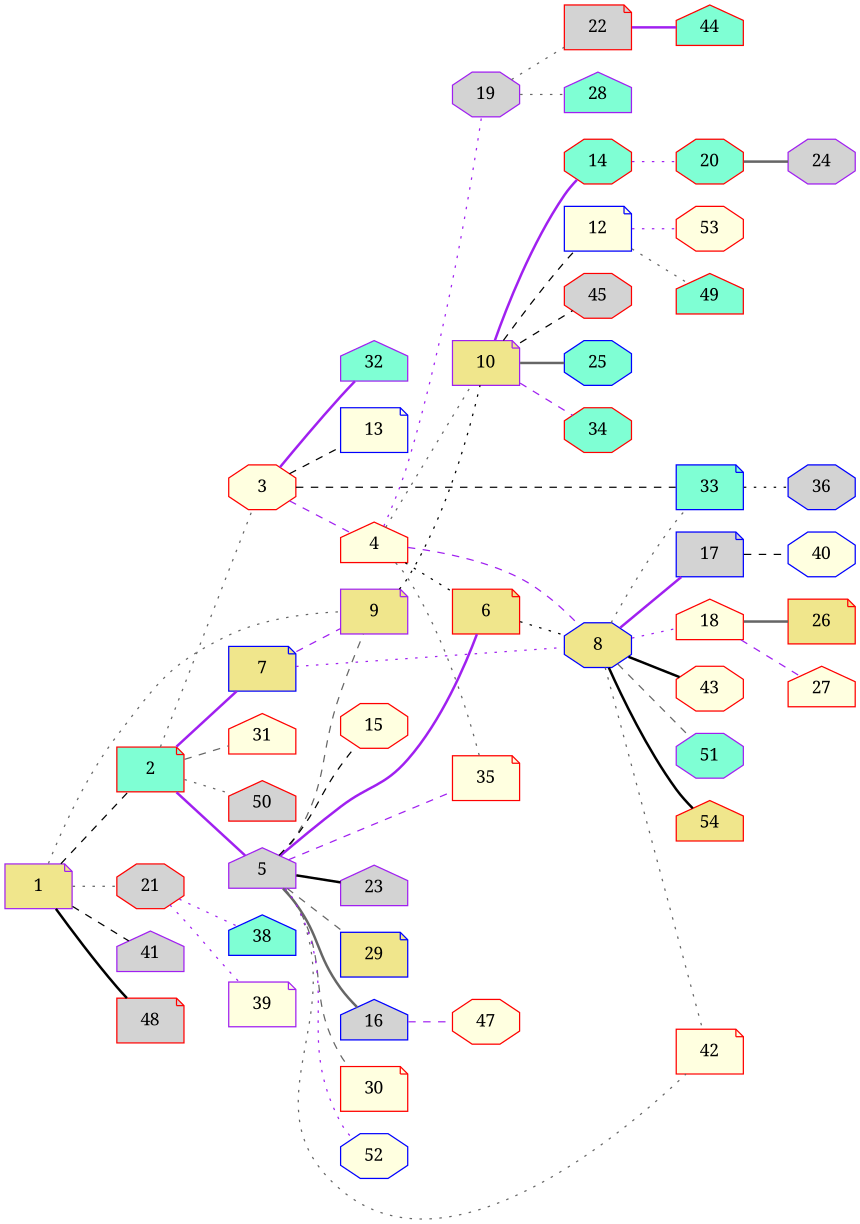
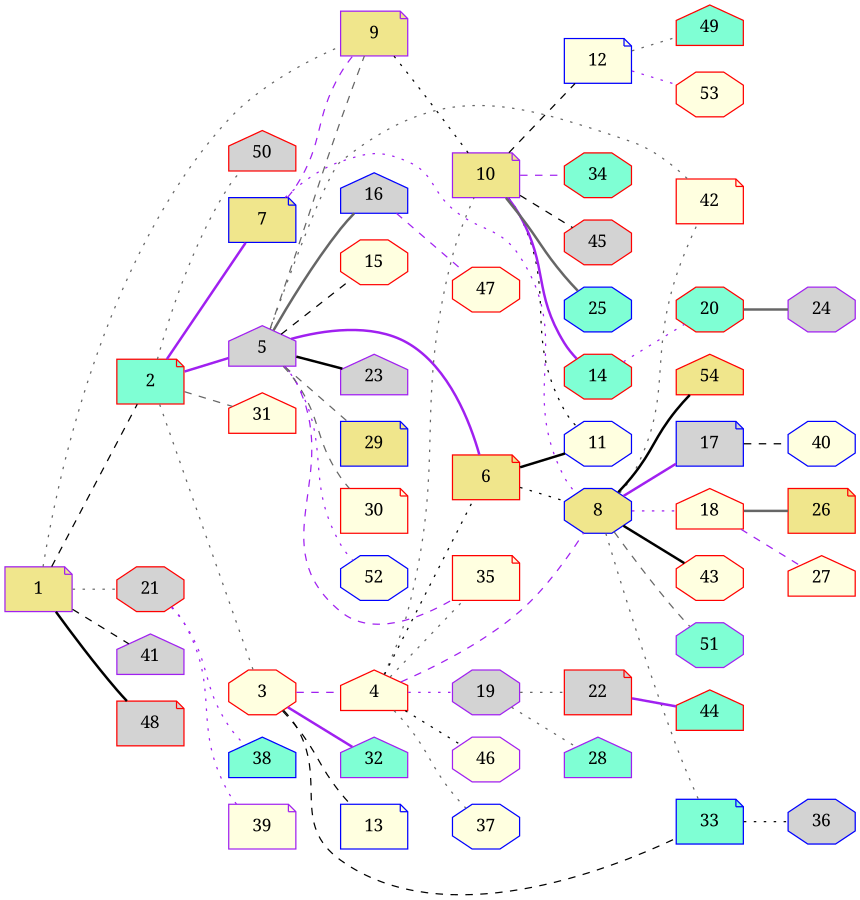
none -> (598, 444)
none -> (486, 760)
none -> (486, 827)
